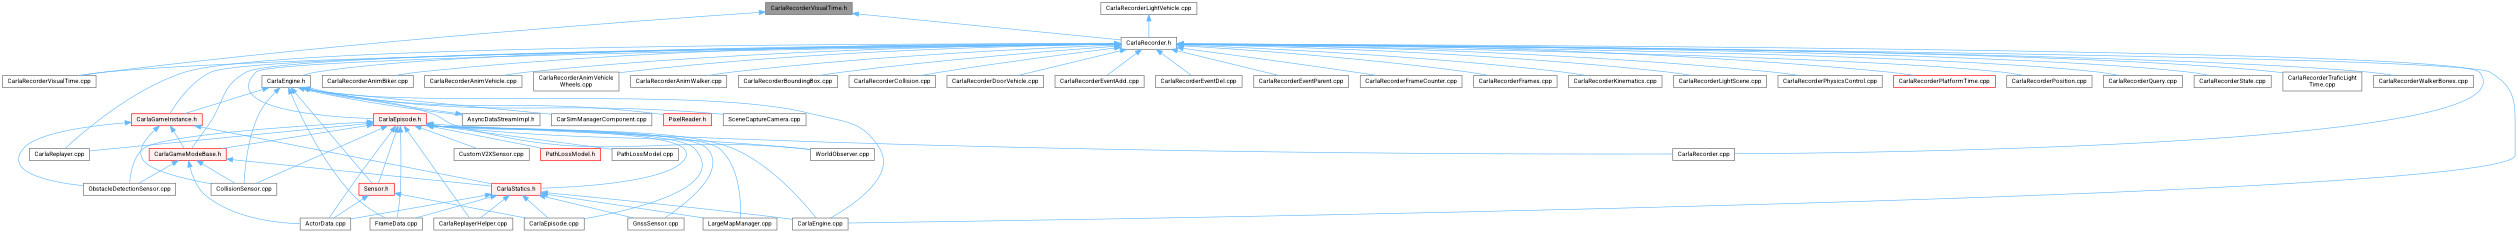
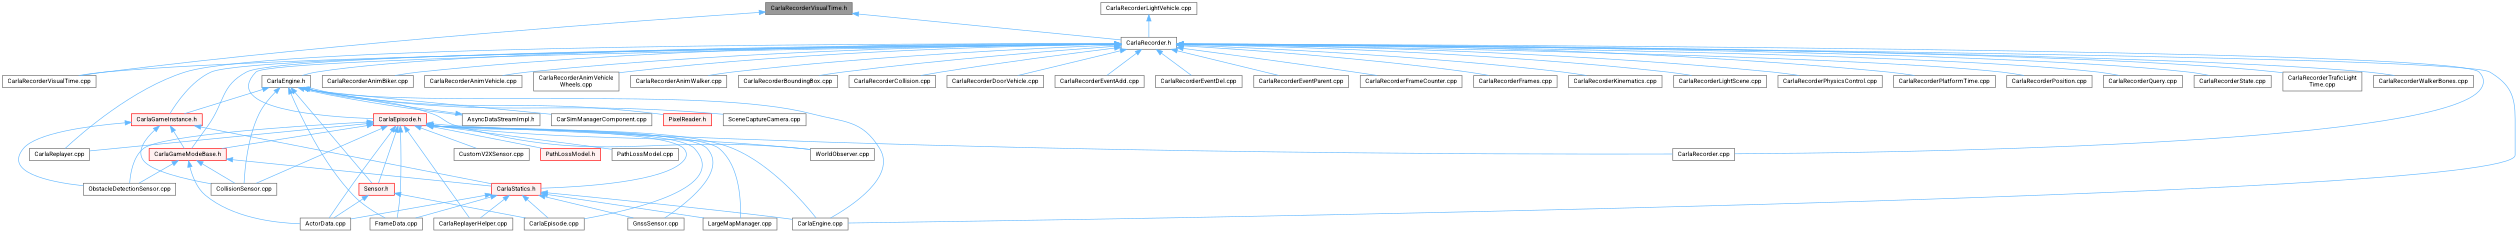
(1944, 82) -> (1944, 82)
